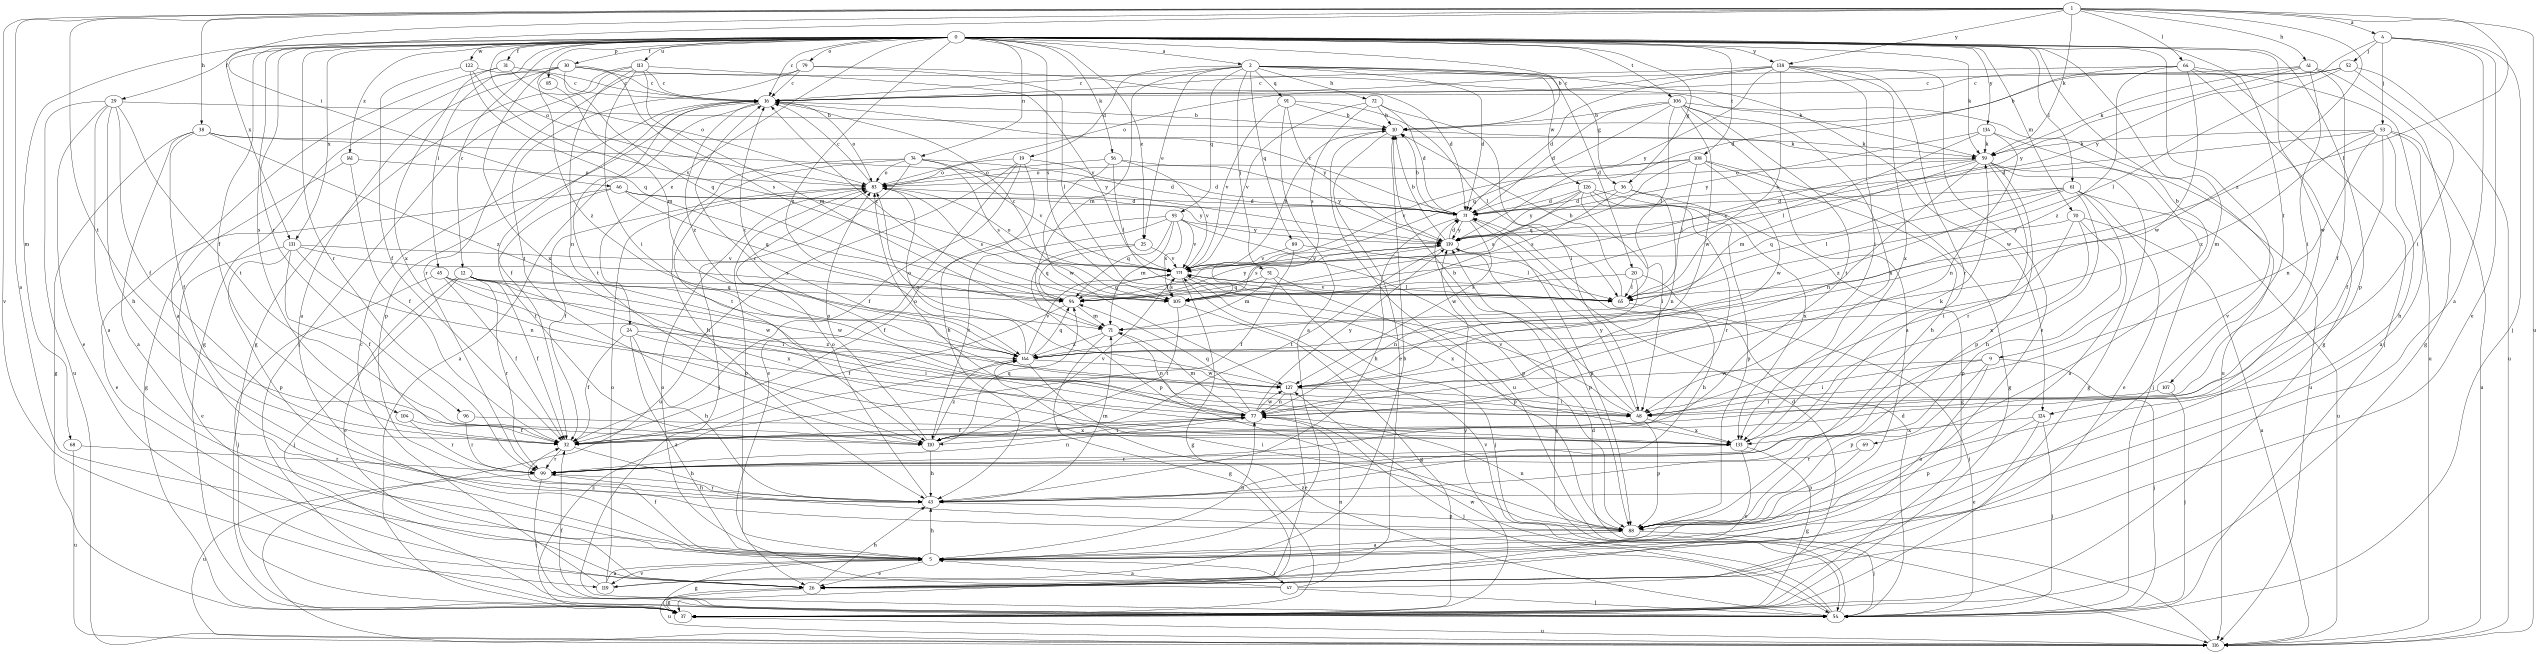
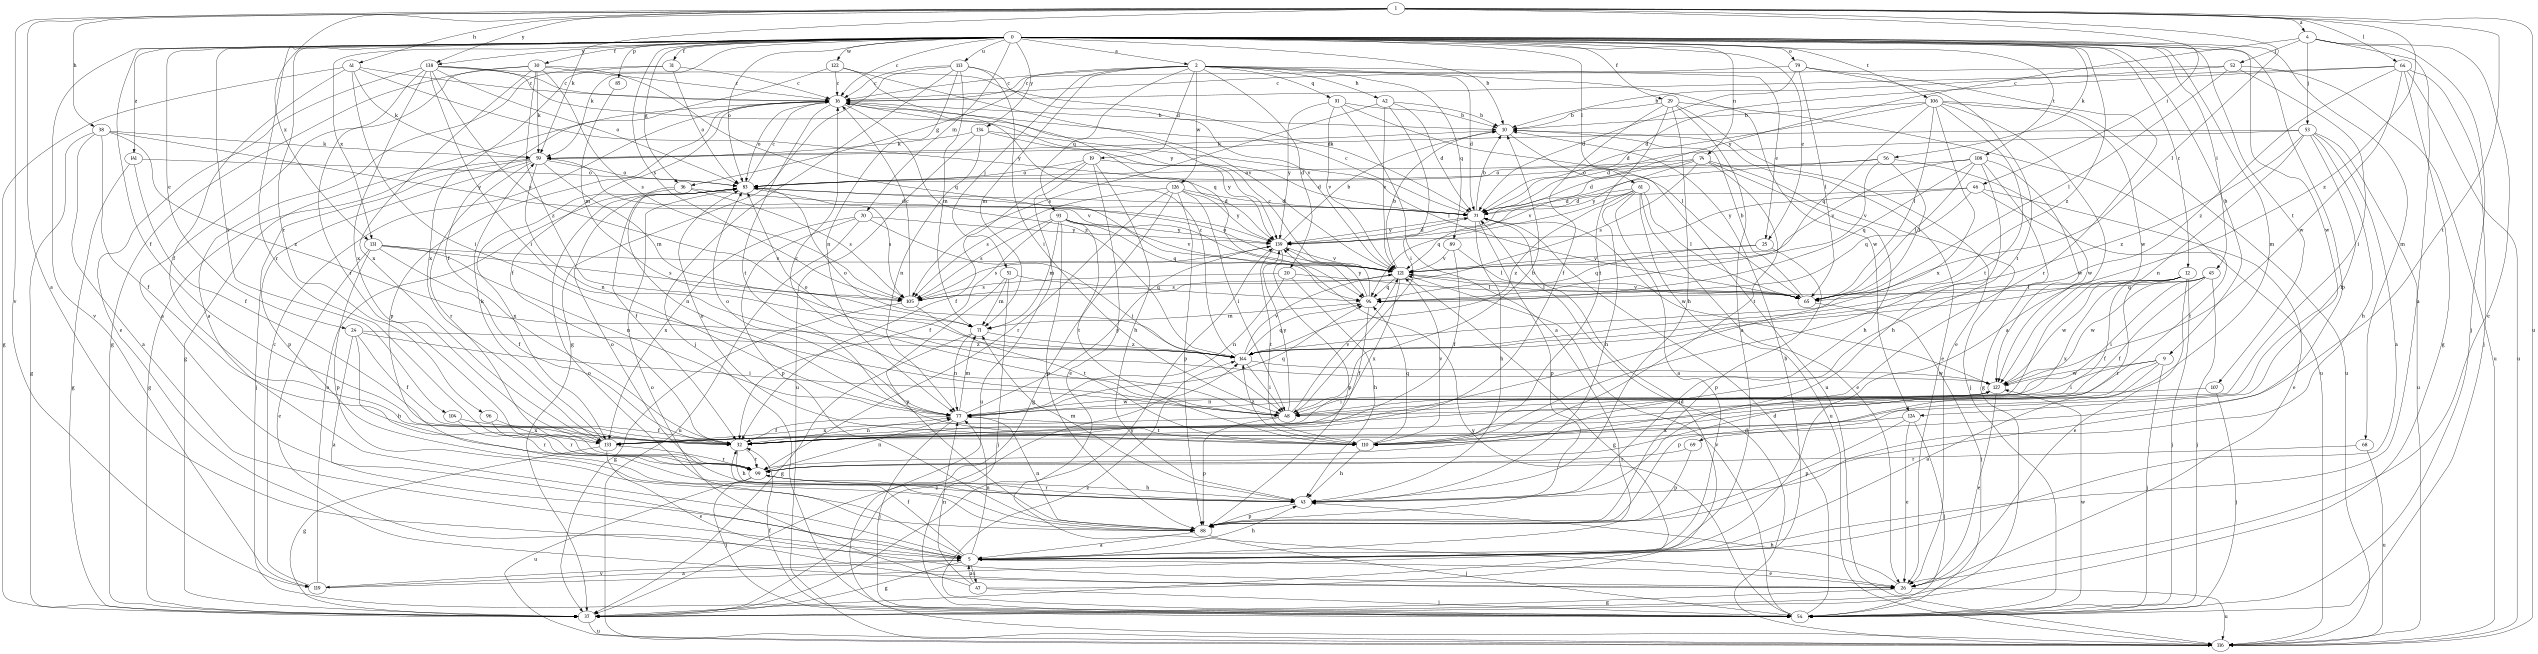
(1374, 101) -> (1385, 101)
(460, 359) -> (186, 359)
(1239, 447) -> (1264, 386)
